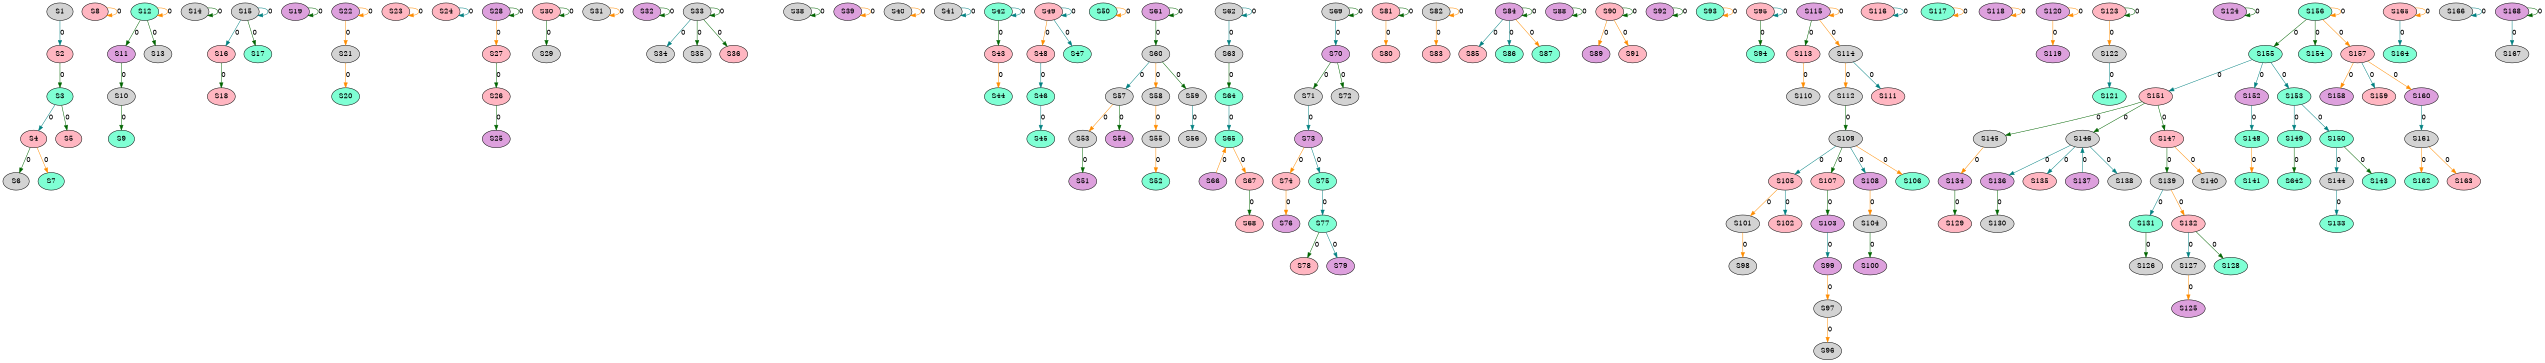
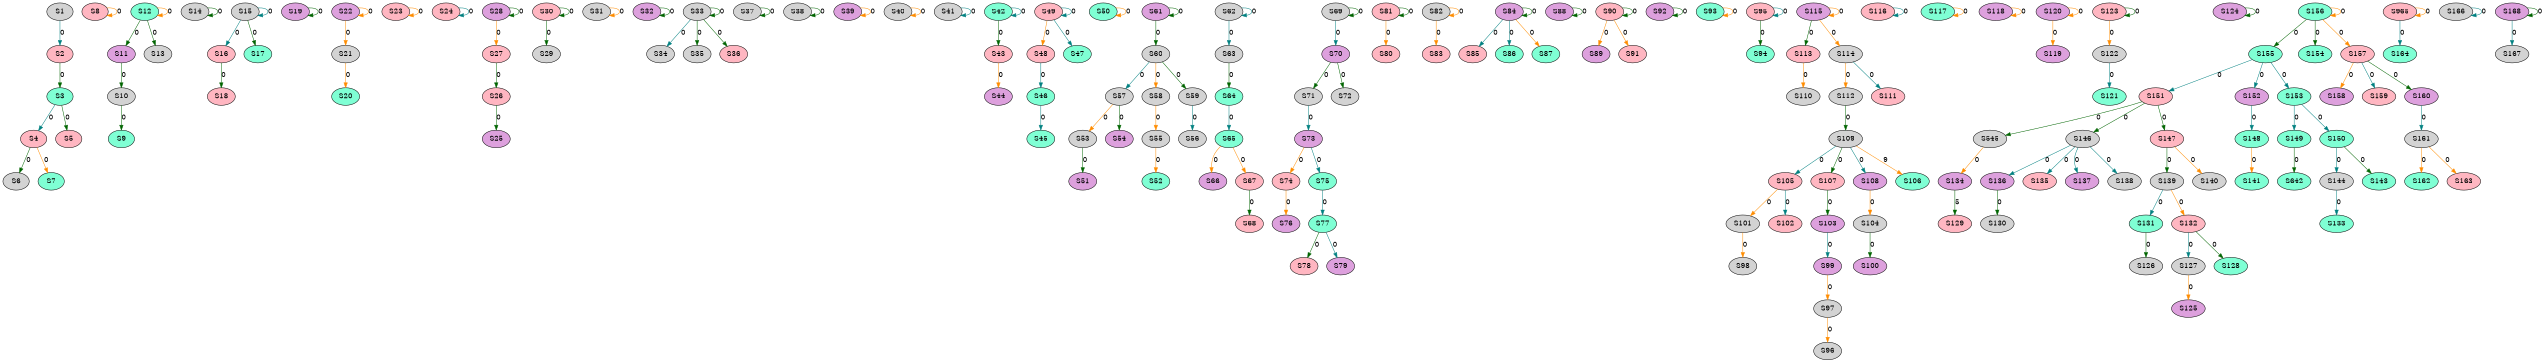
none -> (747, 12)
(2400, 12) -> (2400, 12)
(2387, 74) -> (2387, 74)
(998, 97) -> (998, 97)
(1990, 139) -> (1990, 139)
(1886, 160) -> (1886, 160)
(1220, 162) -> (1214, 156)
(2082, 163) -> (2075, 158)
(1957, 203) -> (1957, 203)
